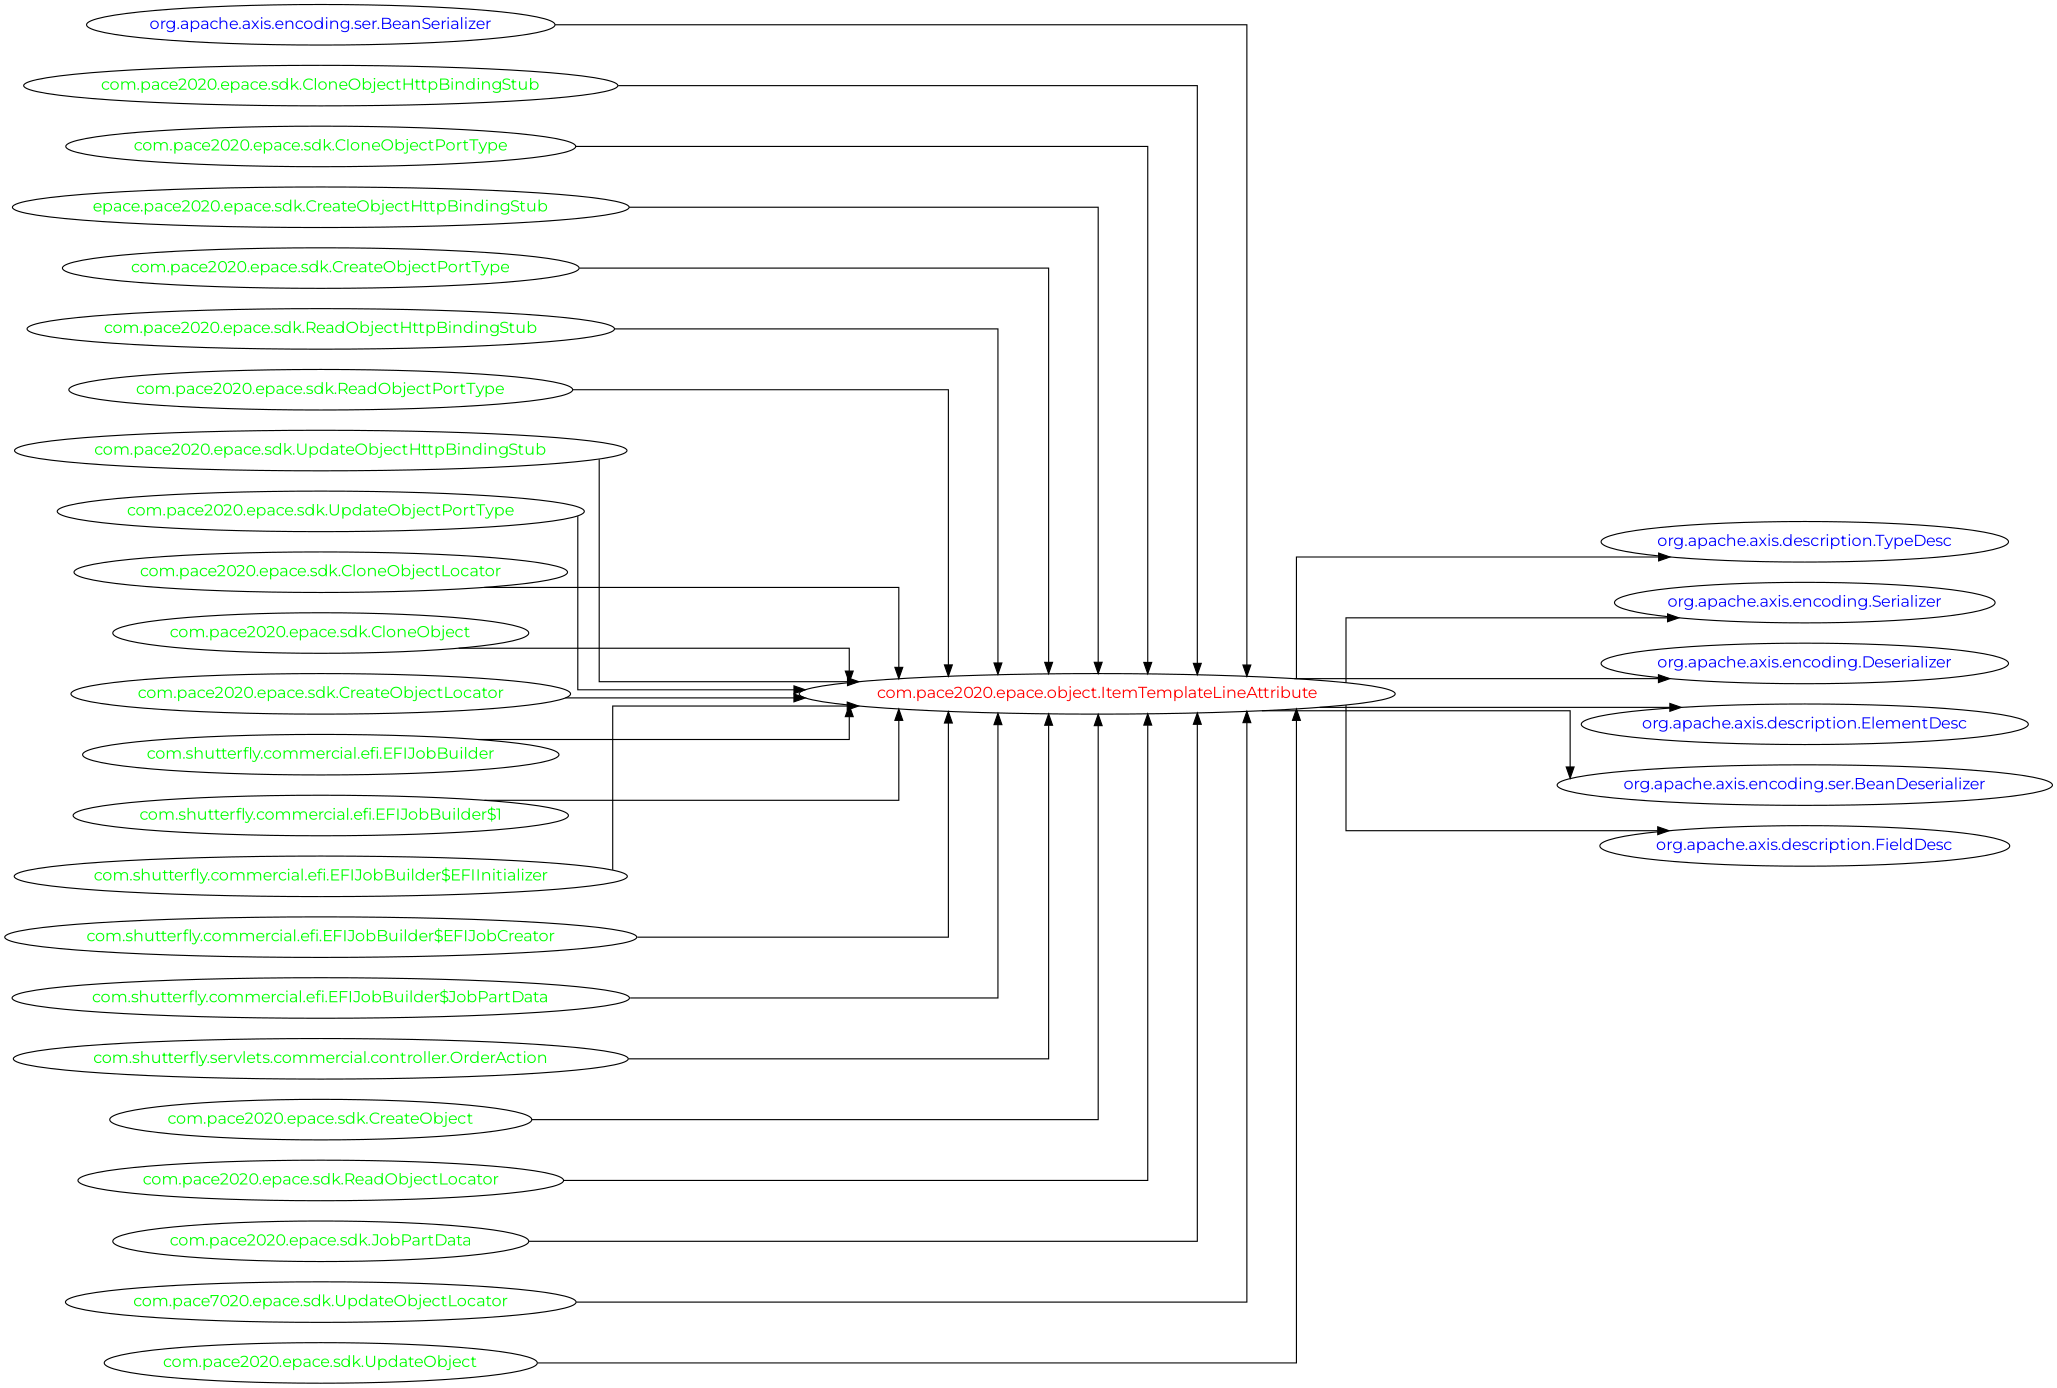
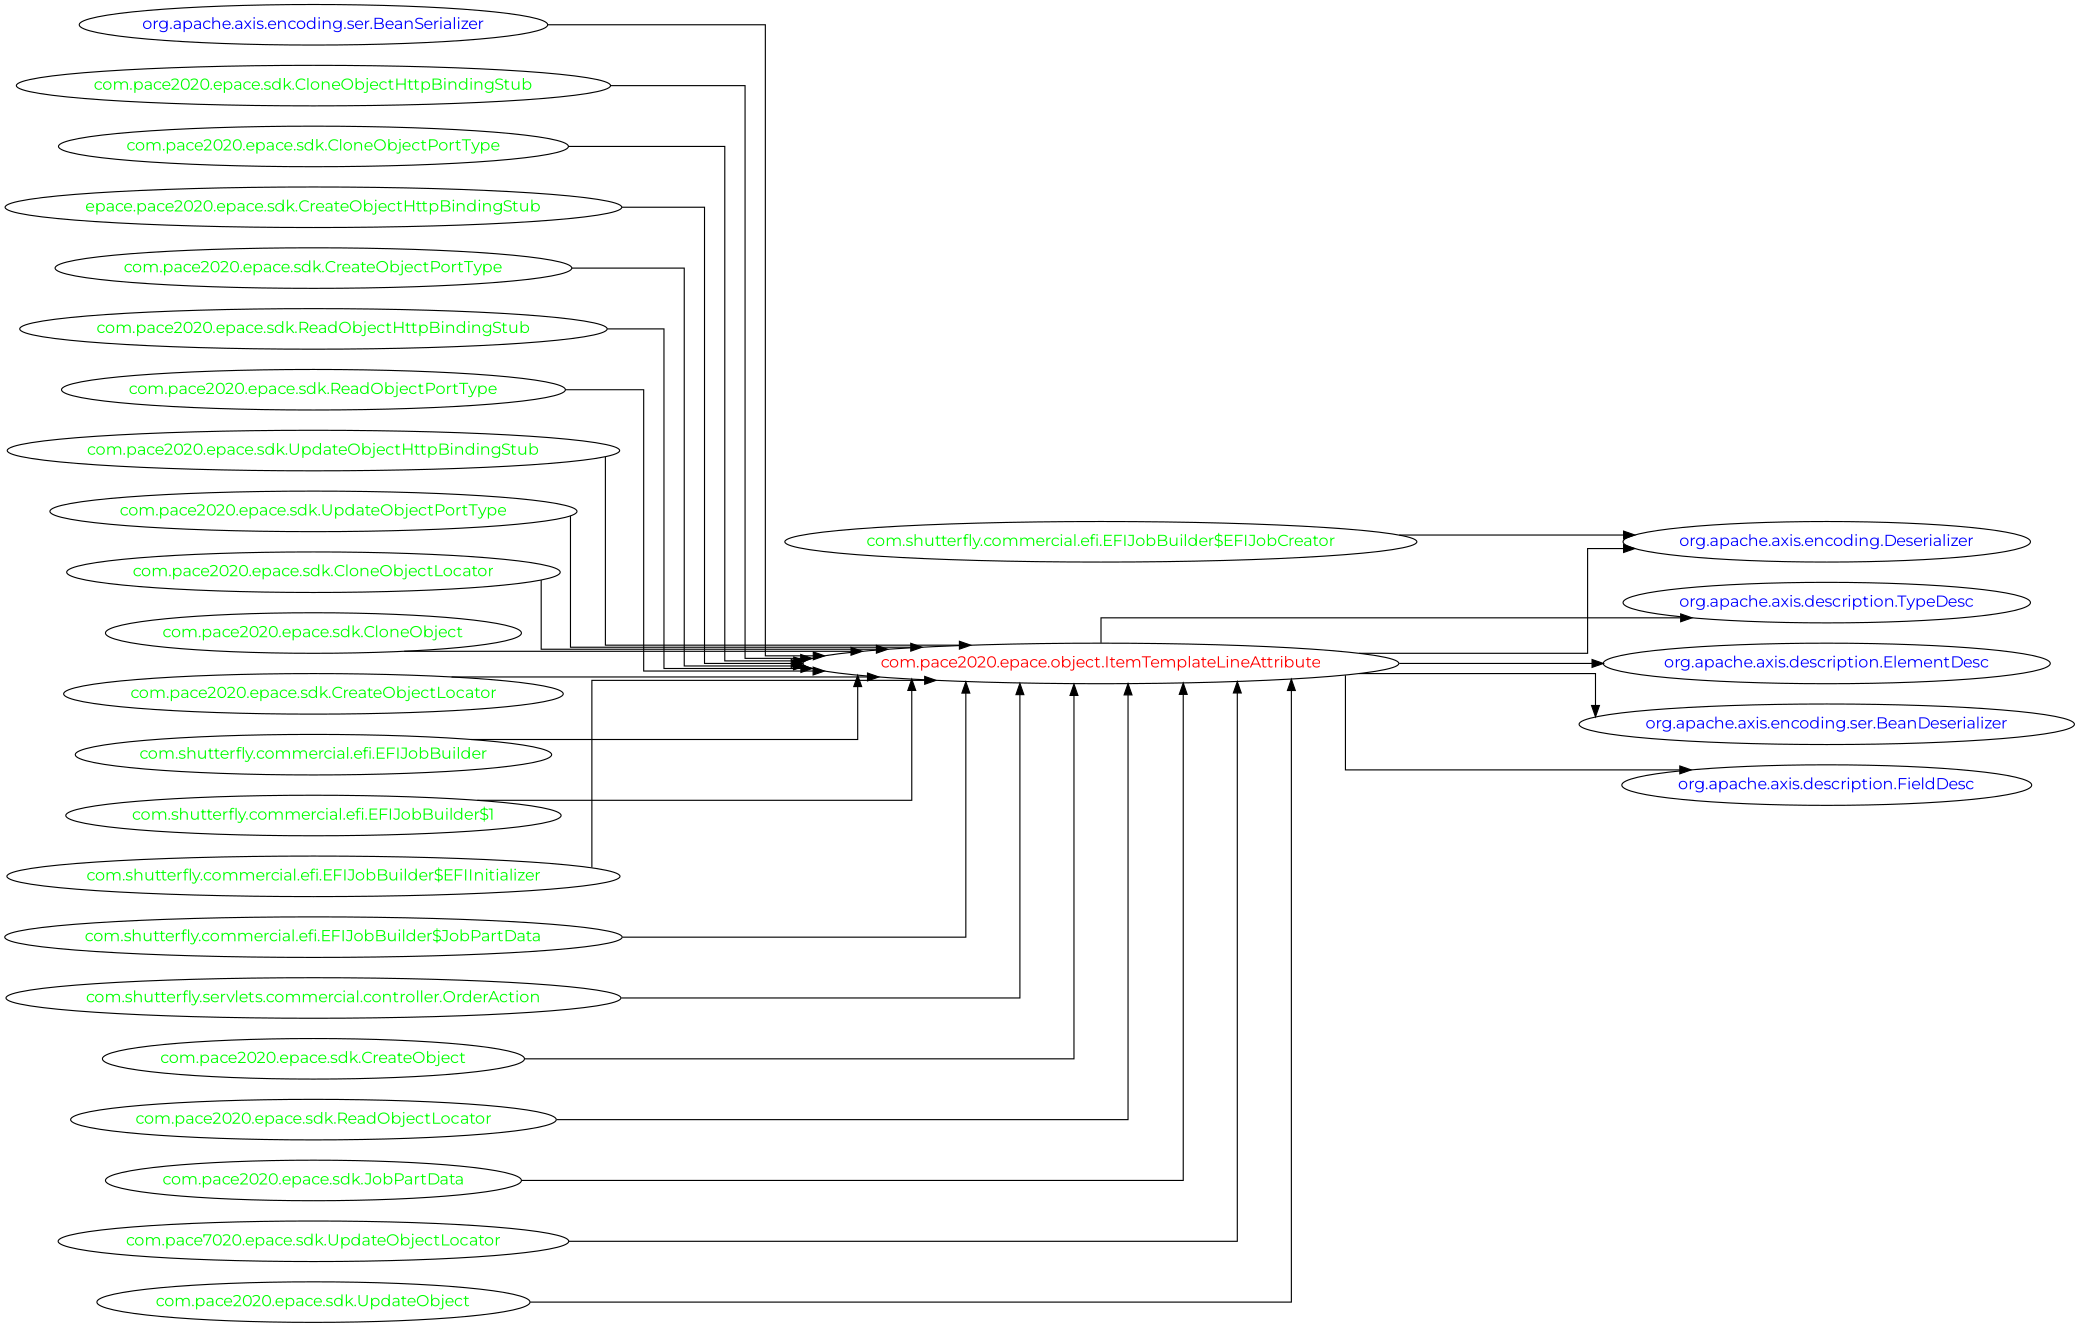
(1805, 603) -> none
(900, 937) -> (1511, 535)
